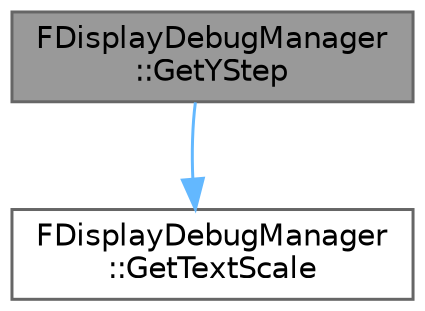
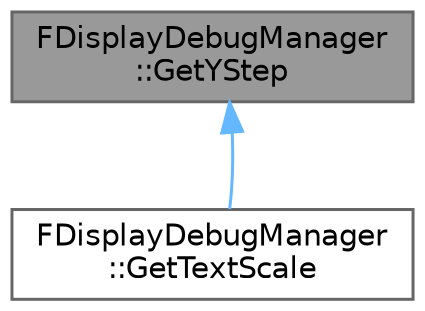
(193, 141) -> (232, 171)
